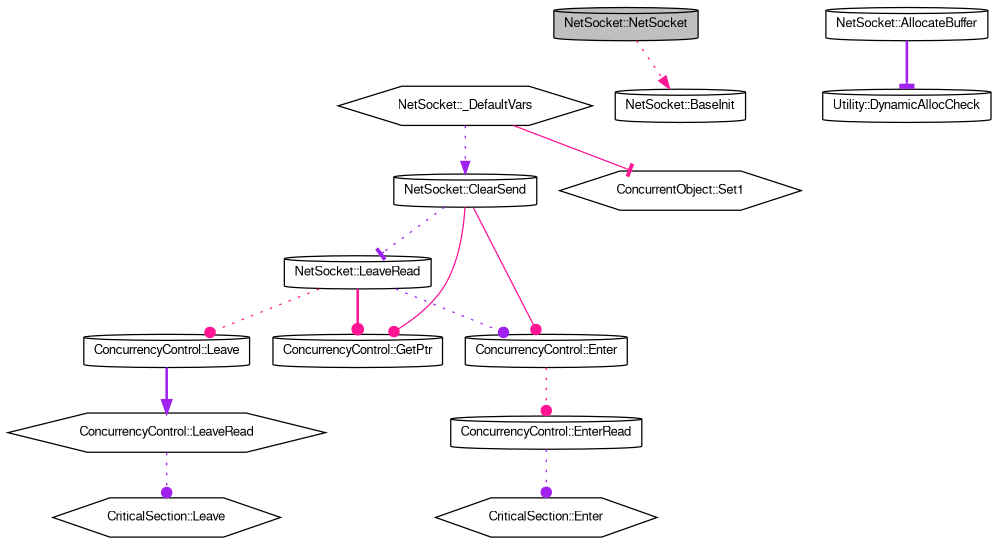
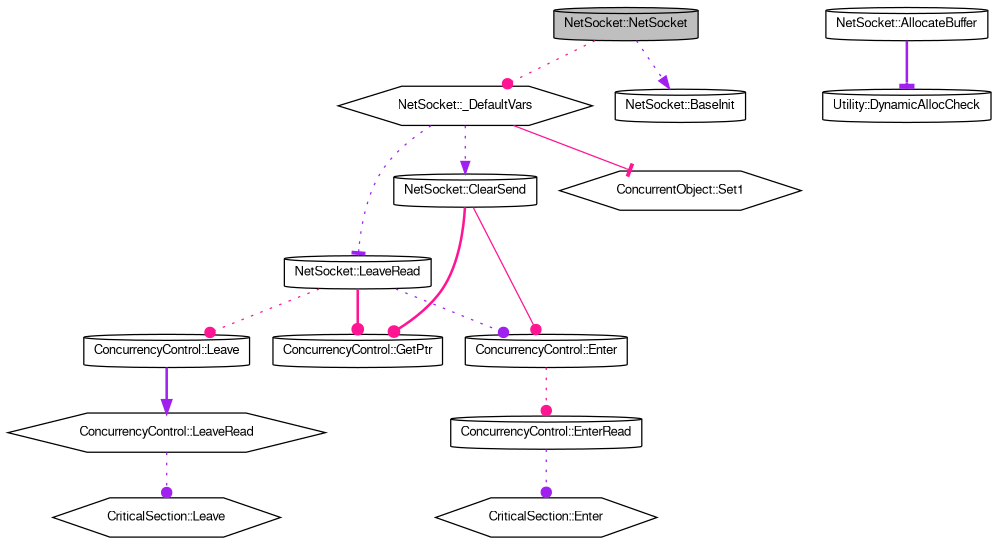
(649, 59) -> (649, 59)
none -> (554, 61)
(414, 229) -> (378, 177)
(449, 278) -> (449, 278)
